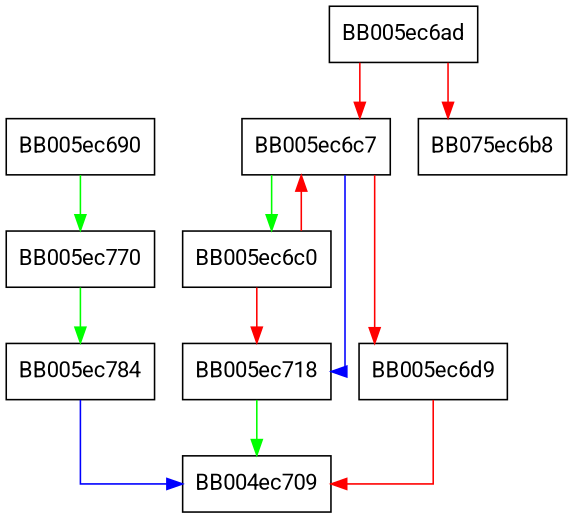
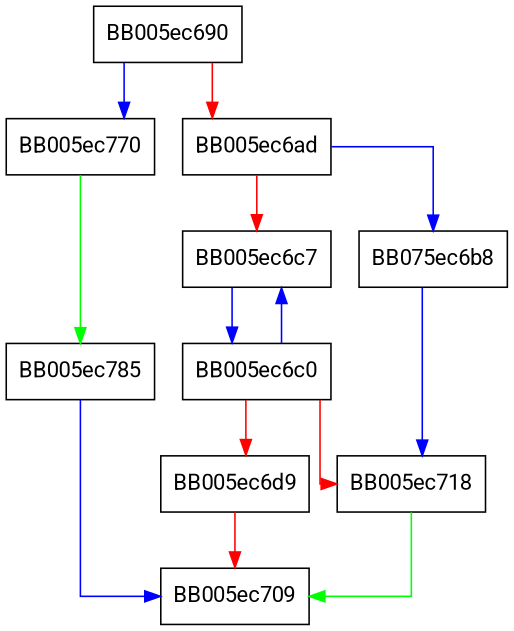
none -> (212, 83)
(448, 83) -> (416, 147)
(80, 195) -> (124, 83)
(272, 195) -> (232, 307)
(301, 211) -> (282, 323)
(375, 251) -> (246, 420)
(345, 274) -> (422, 364)
(80, 372) -> (80, 372)
(257, 484) -> (235, 596)
